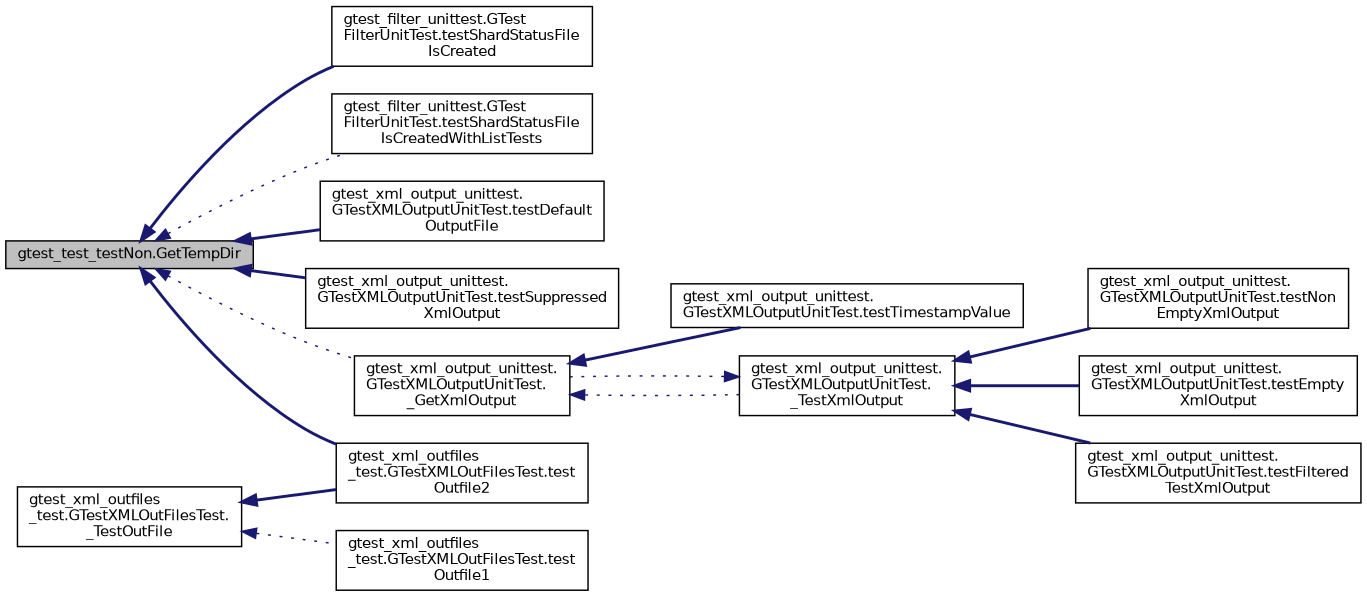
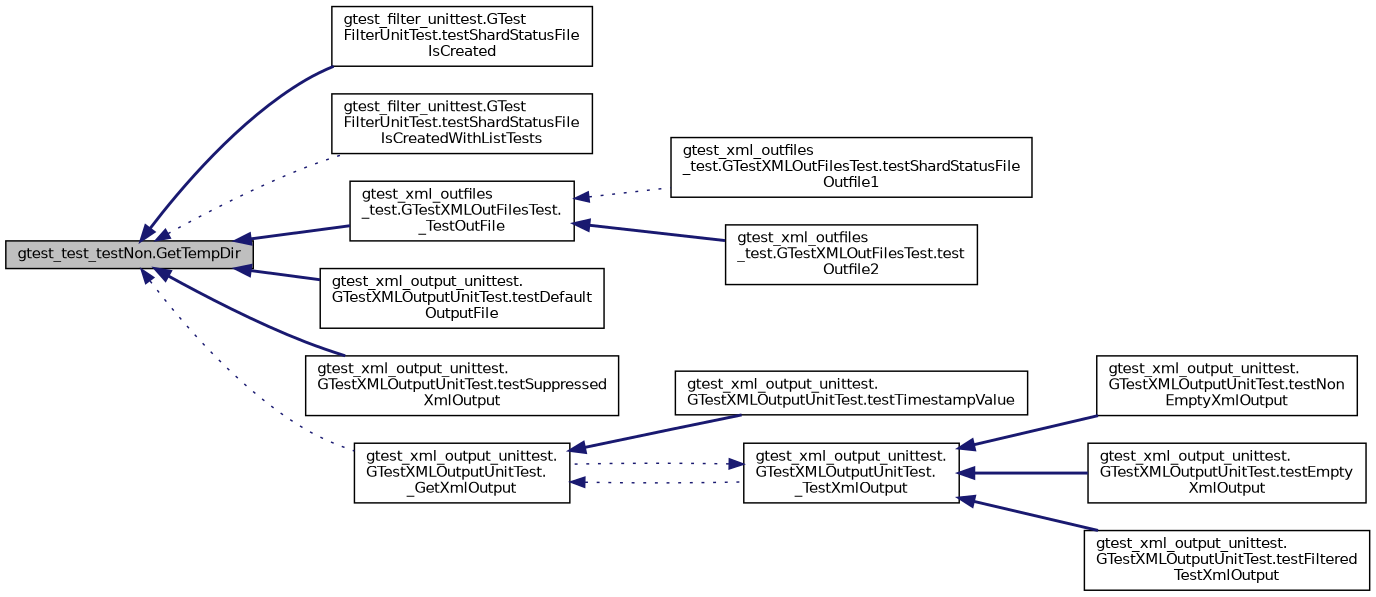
(233, 374) -> (300, 232)
(462, 560) -> (852, 167)
